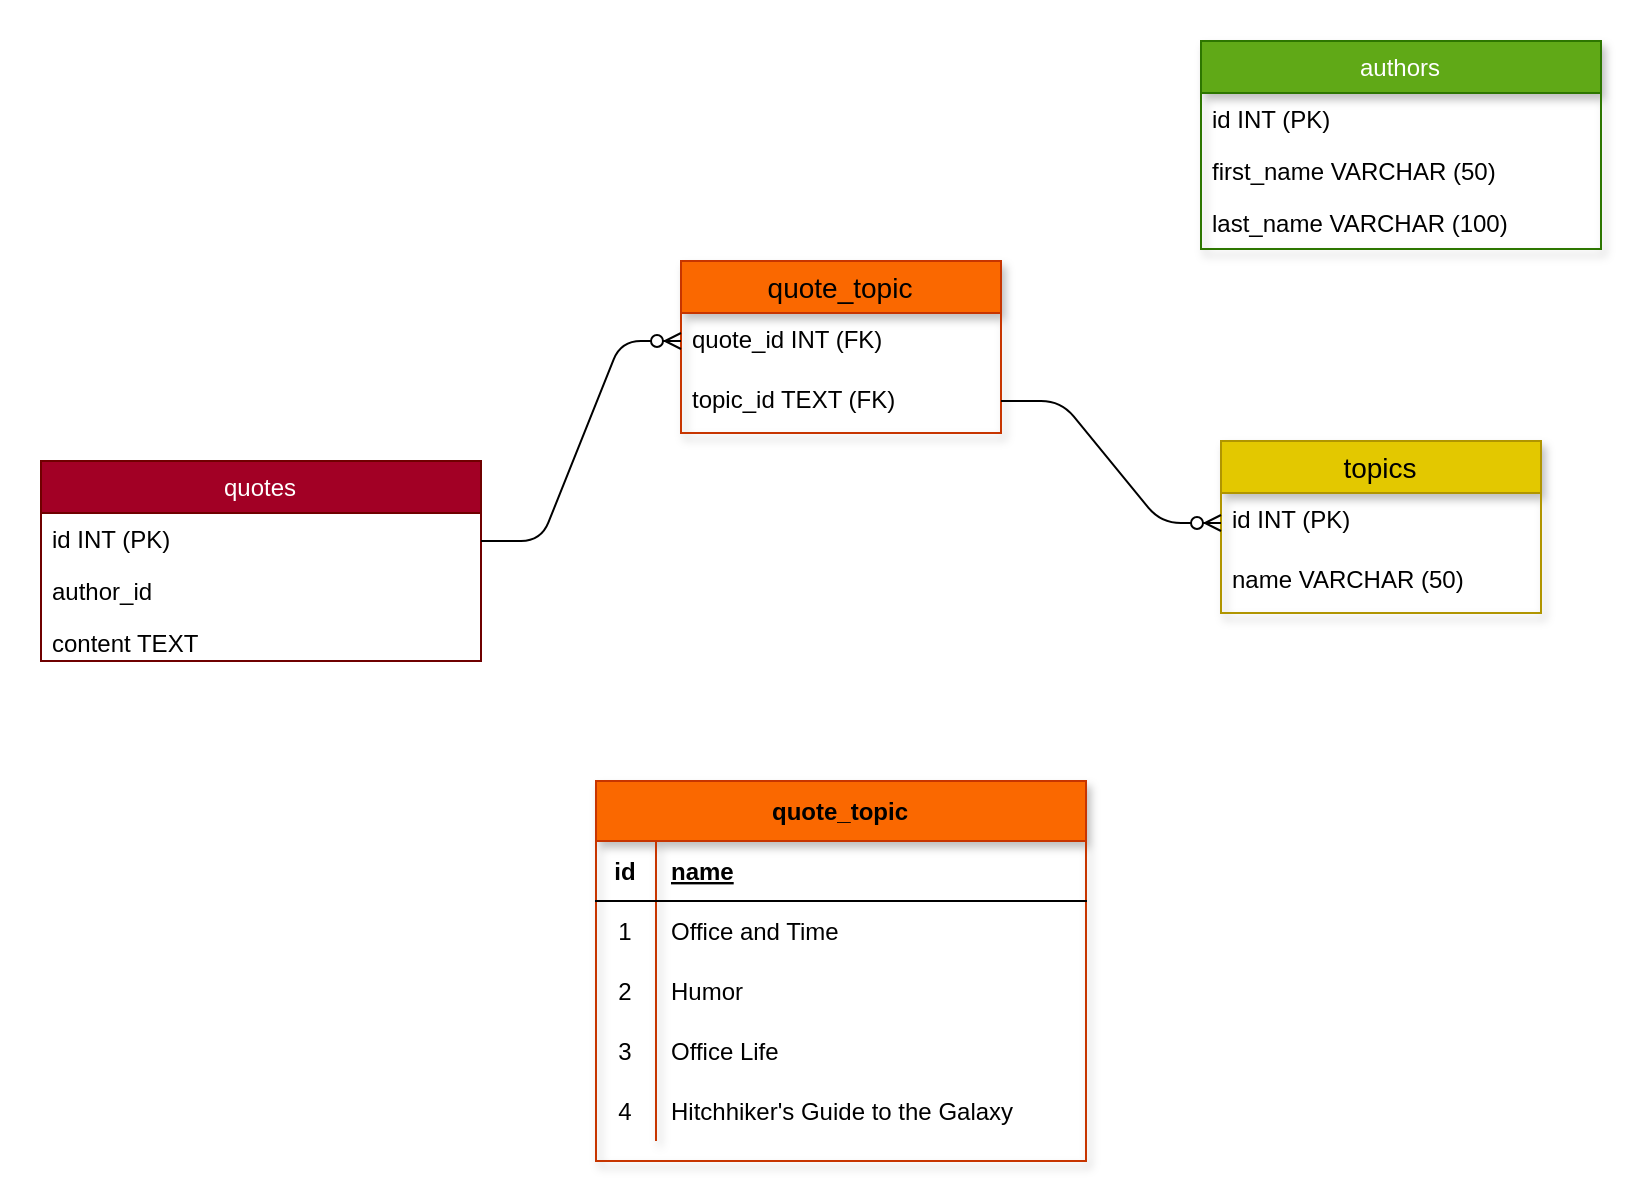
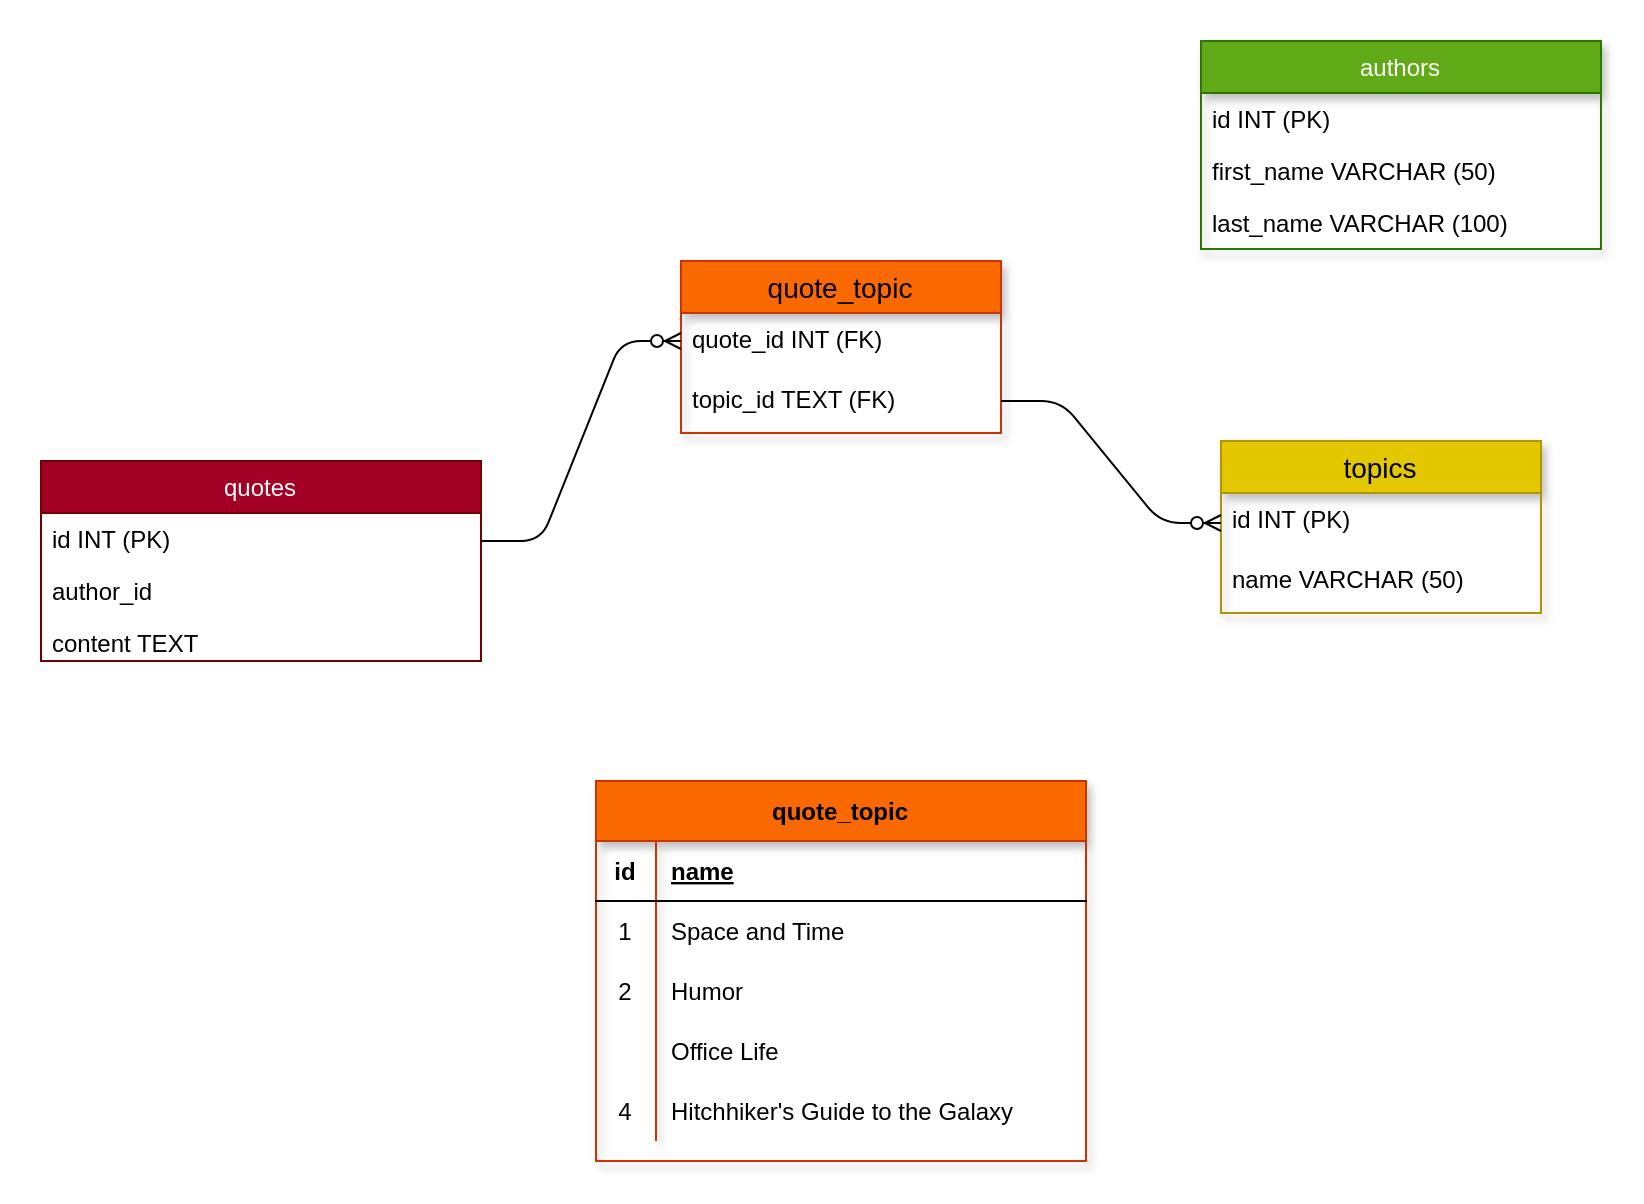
(759, 932) -> (756, 932)
(626, 1051) -> none
